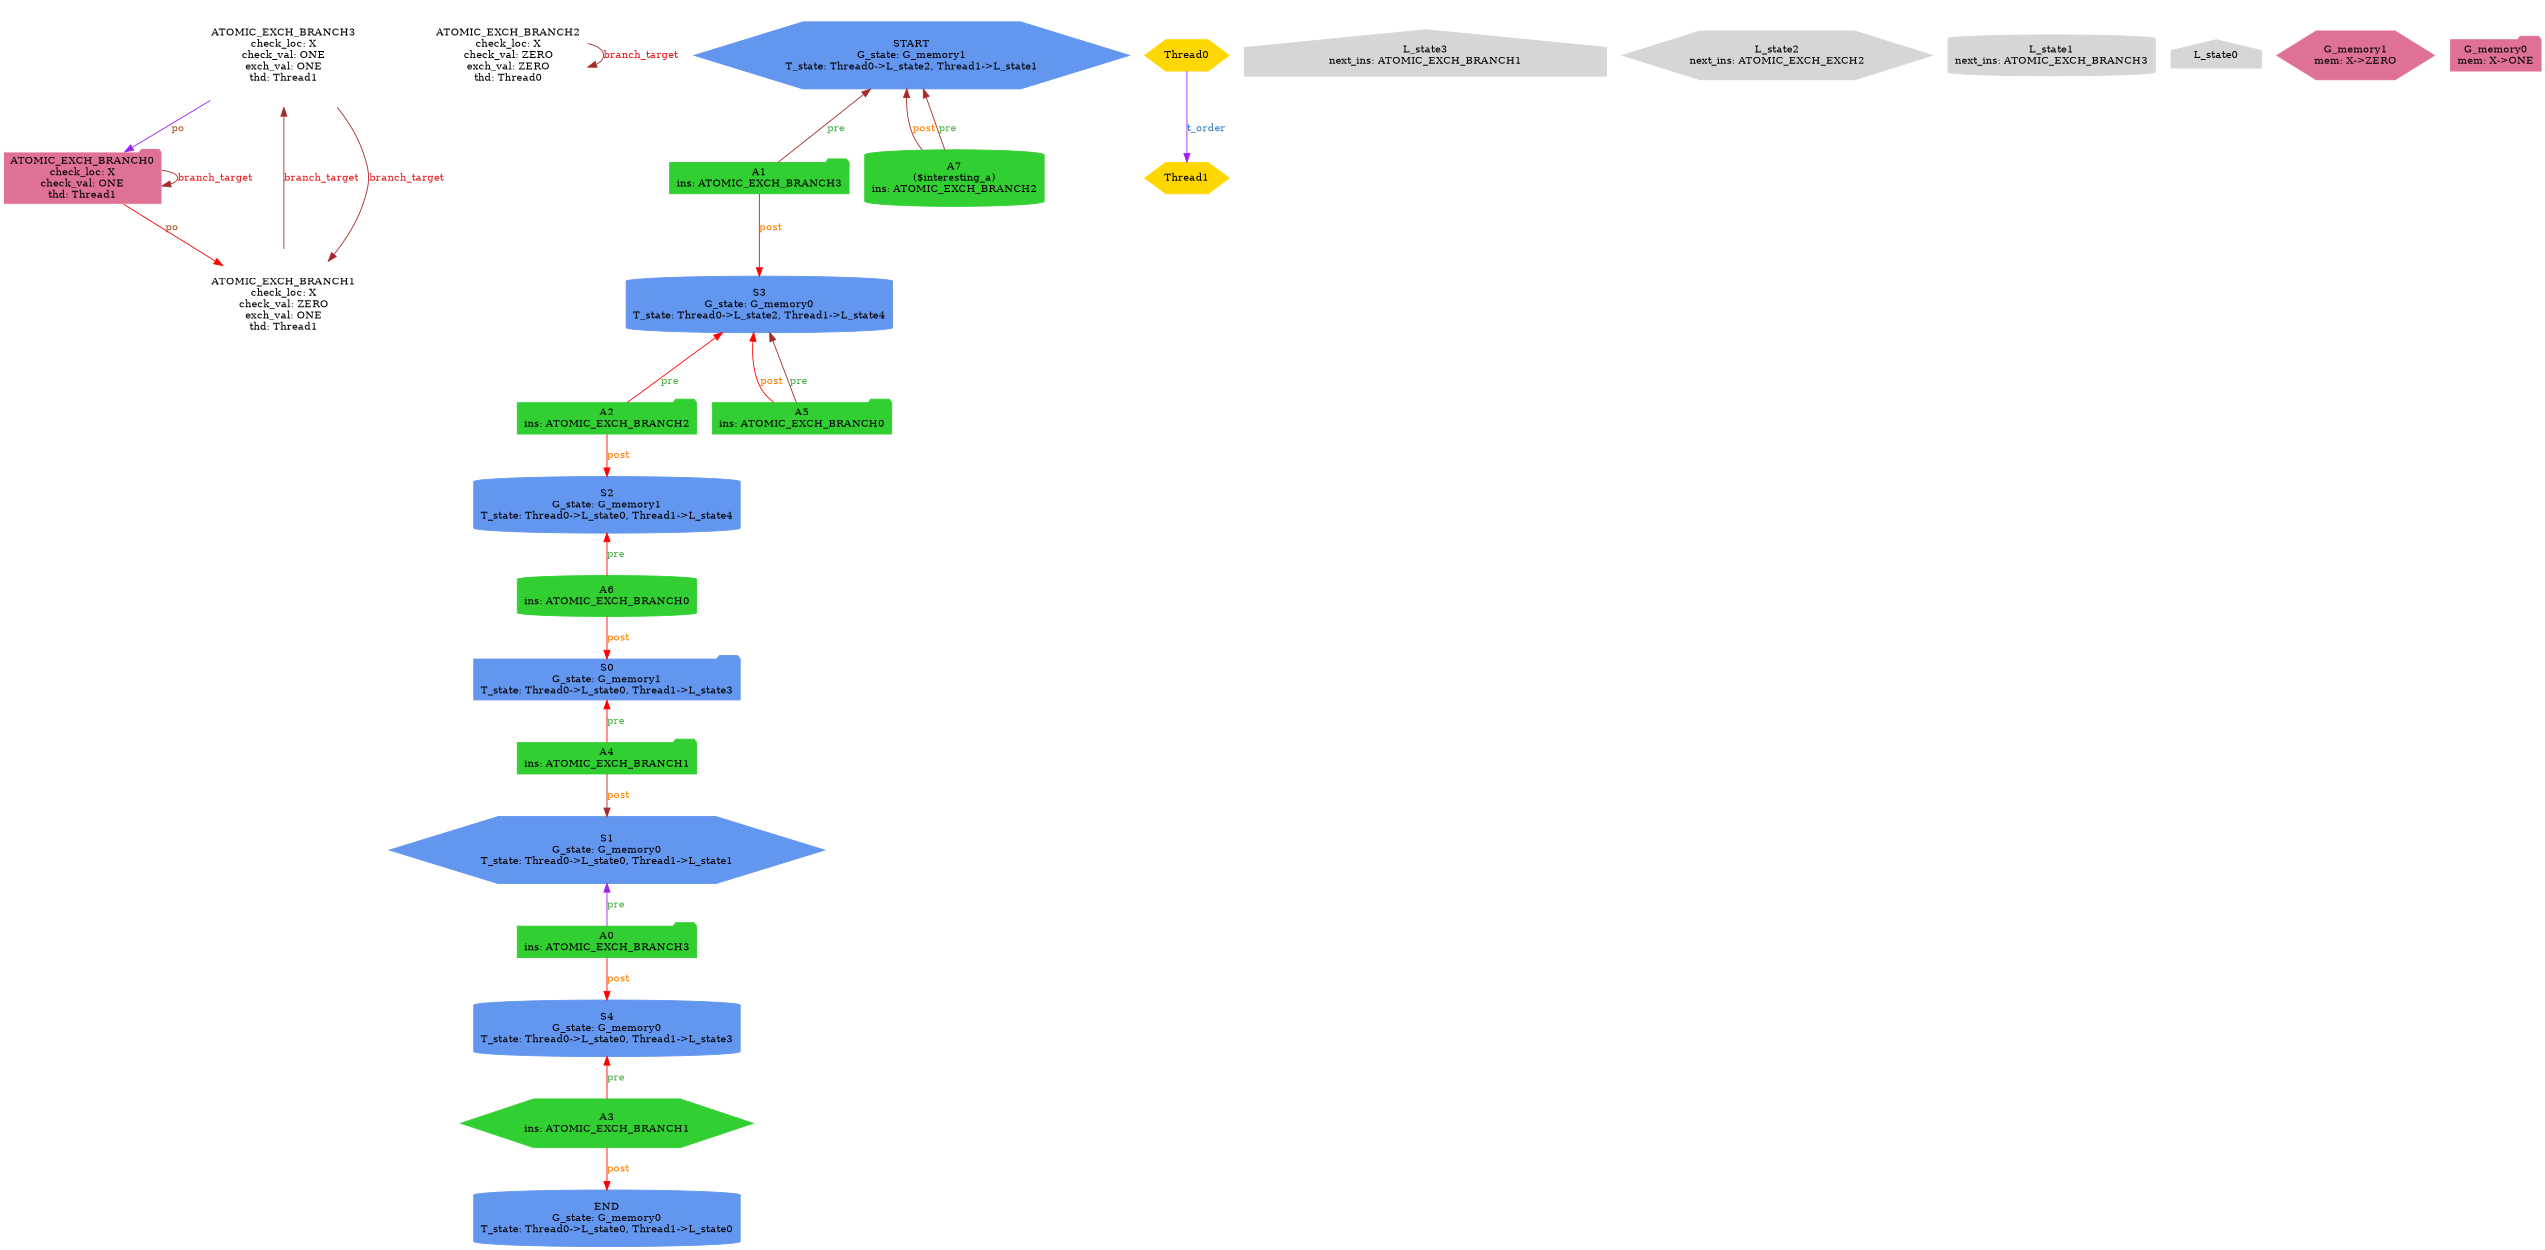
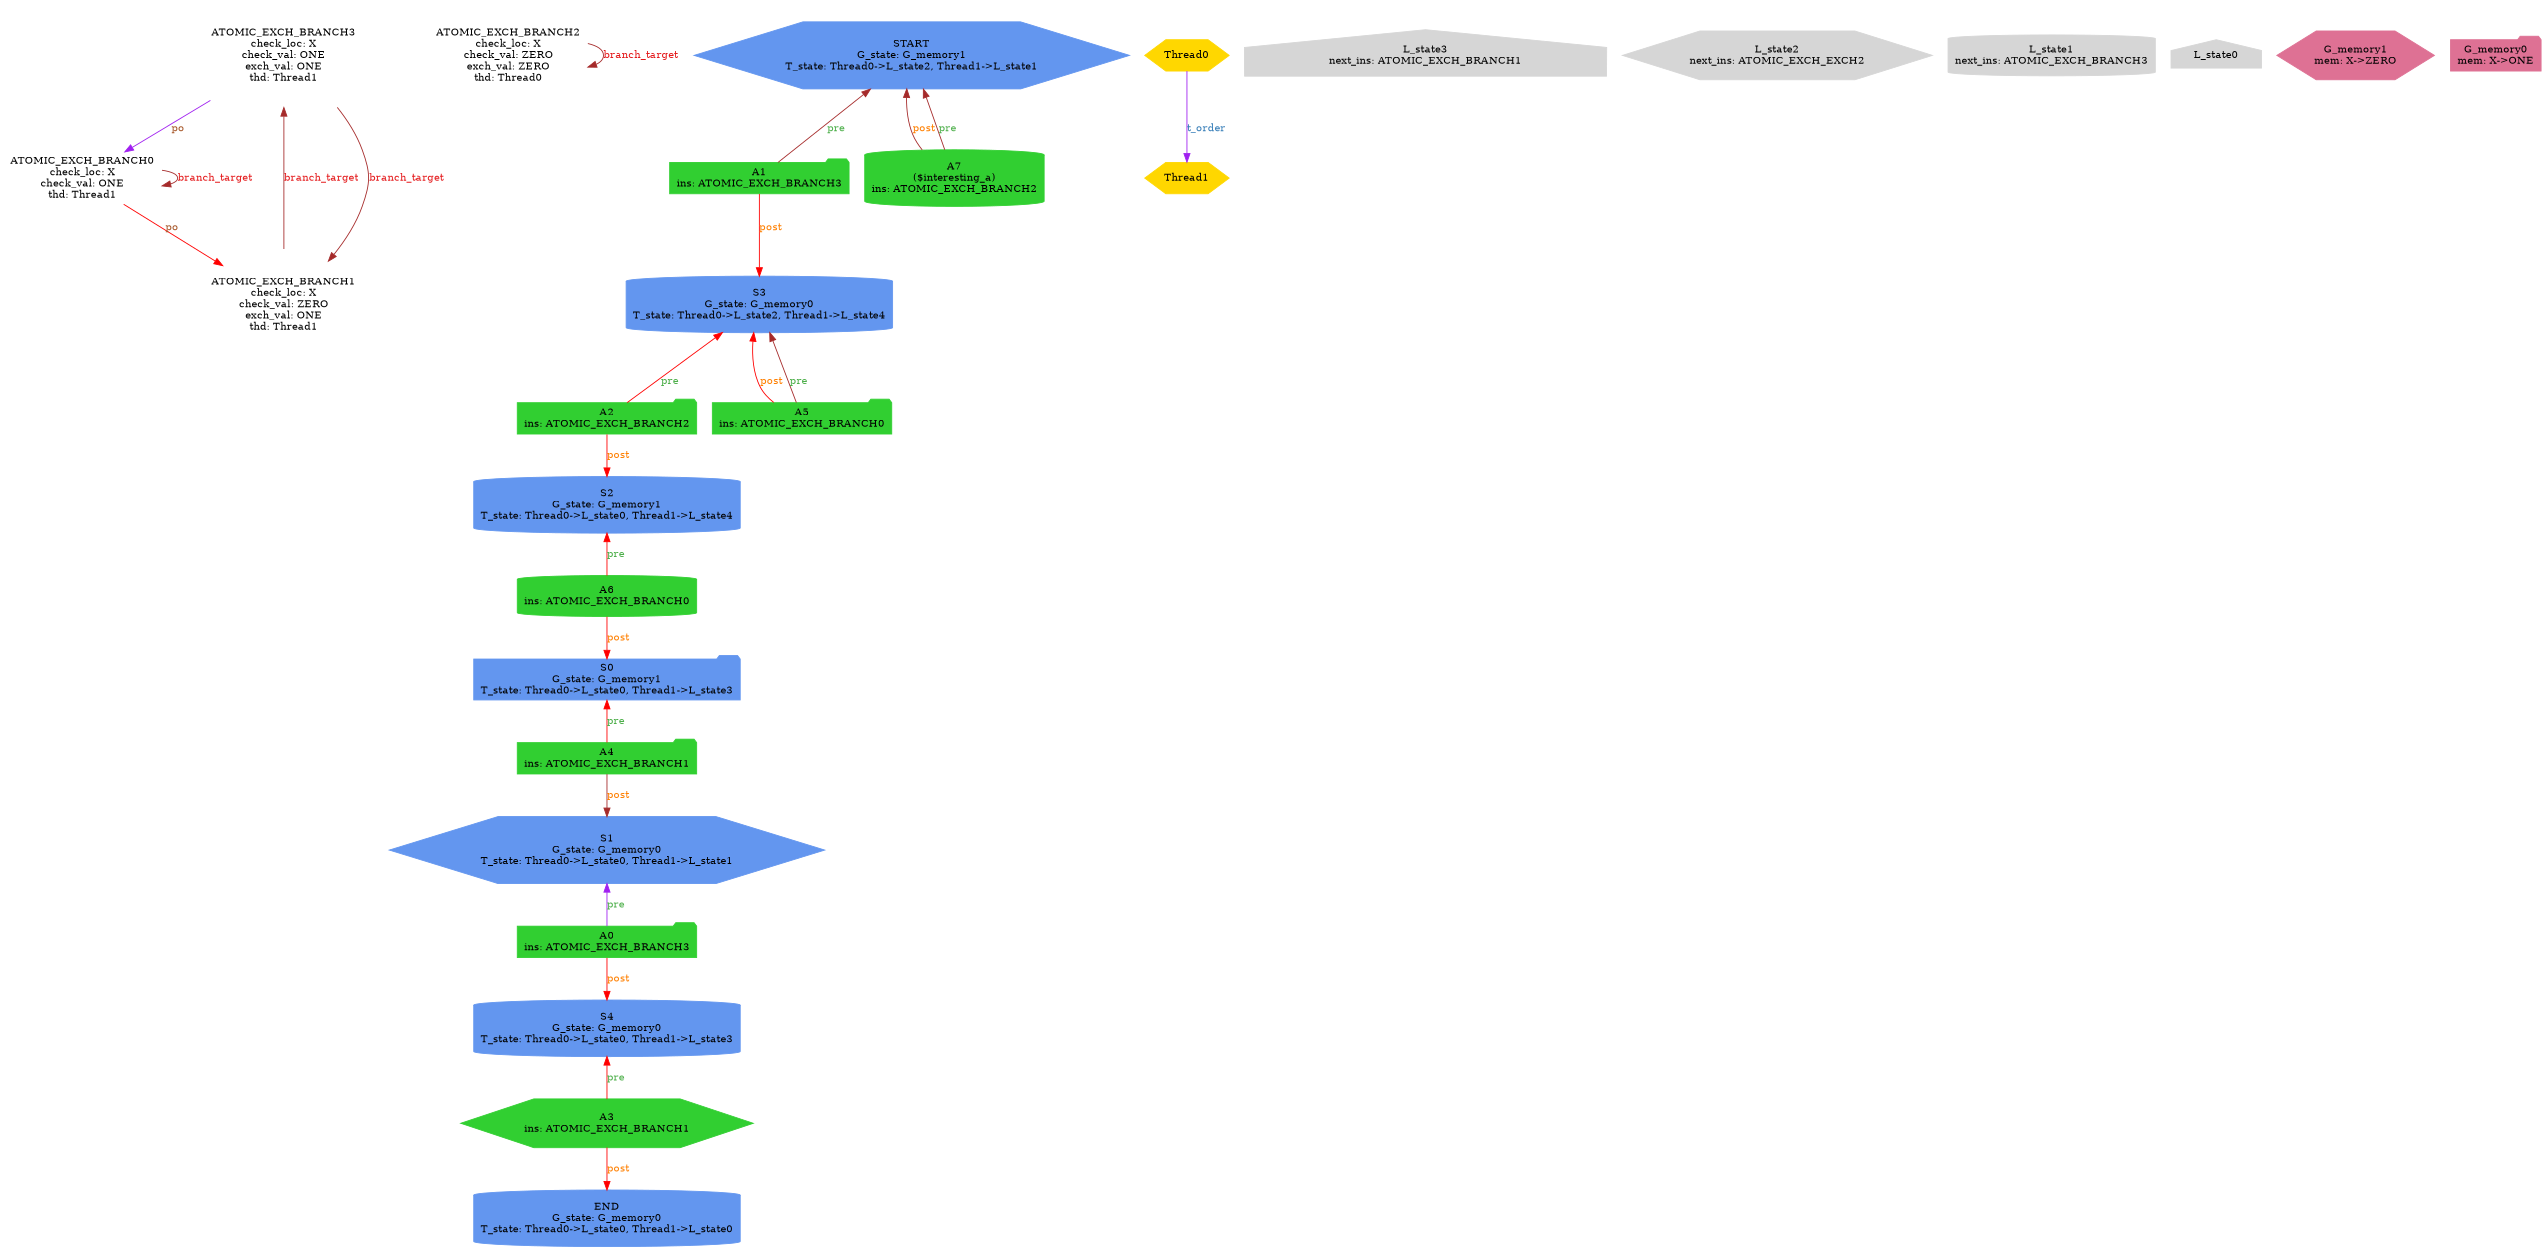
(83, 178) -> (83, 178)
